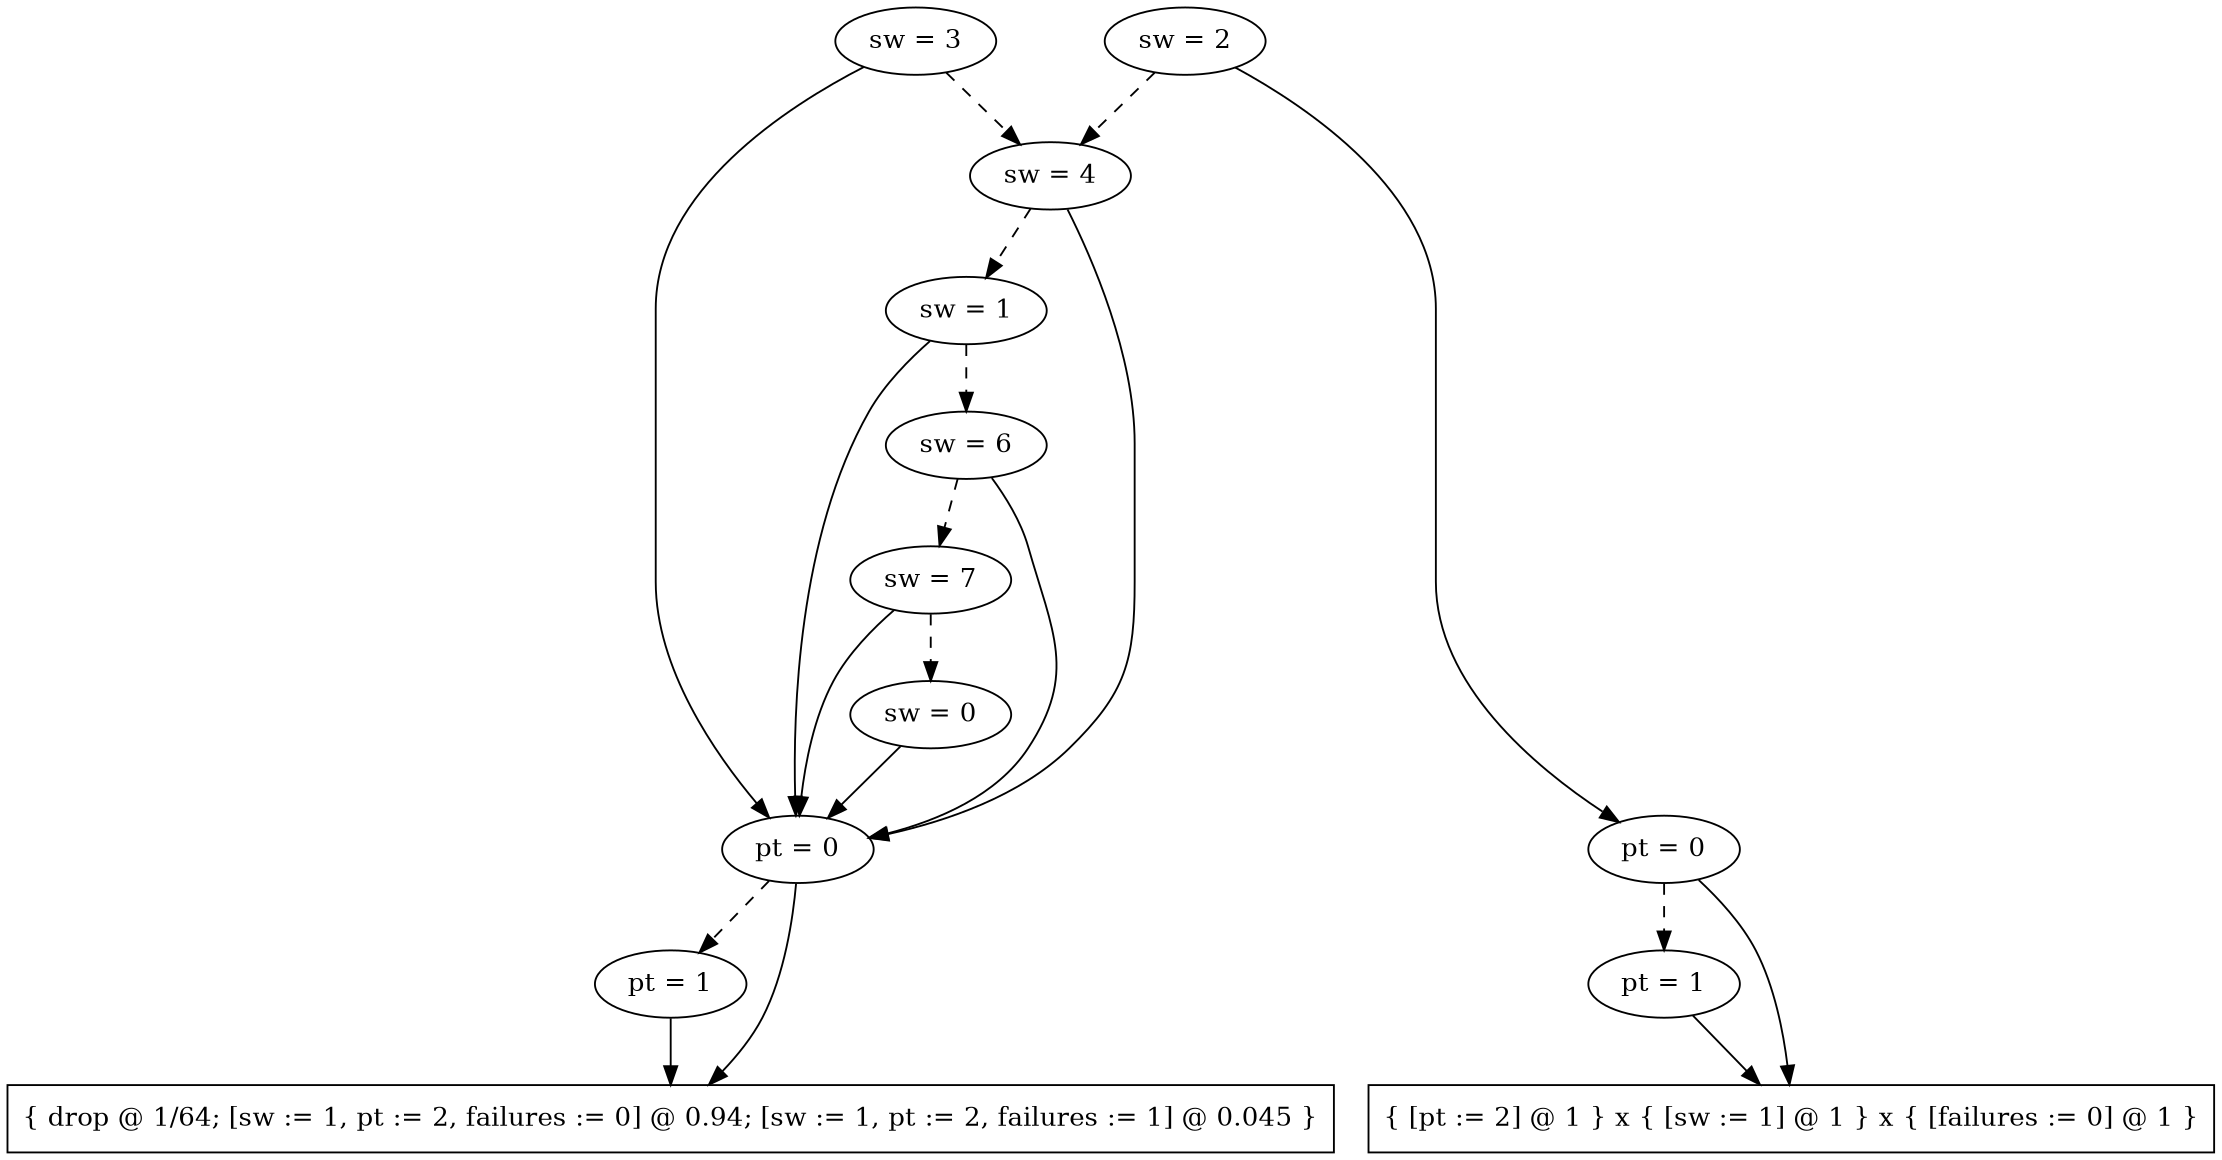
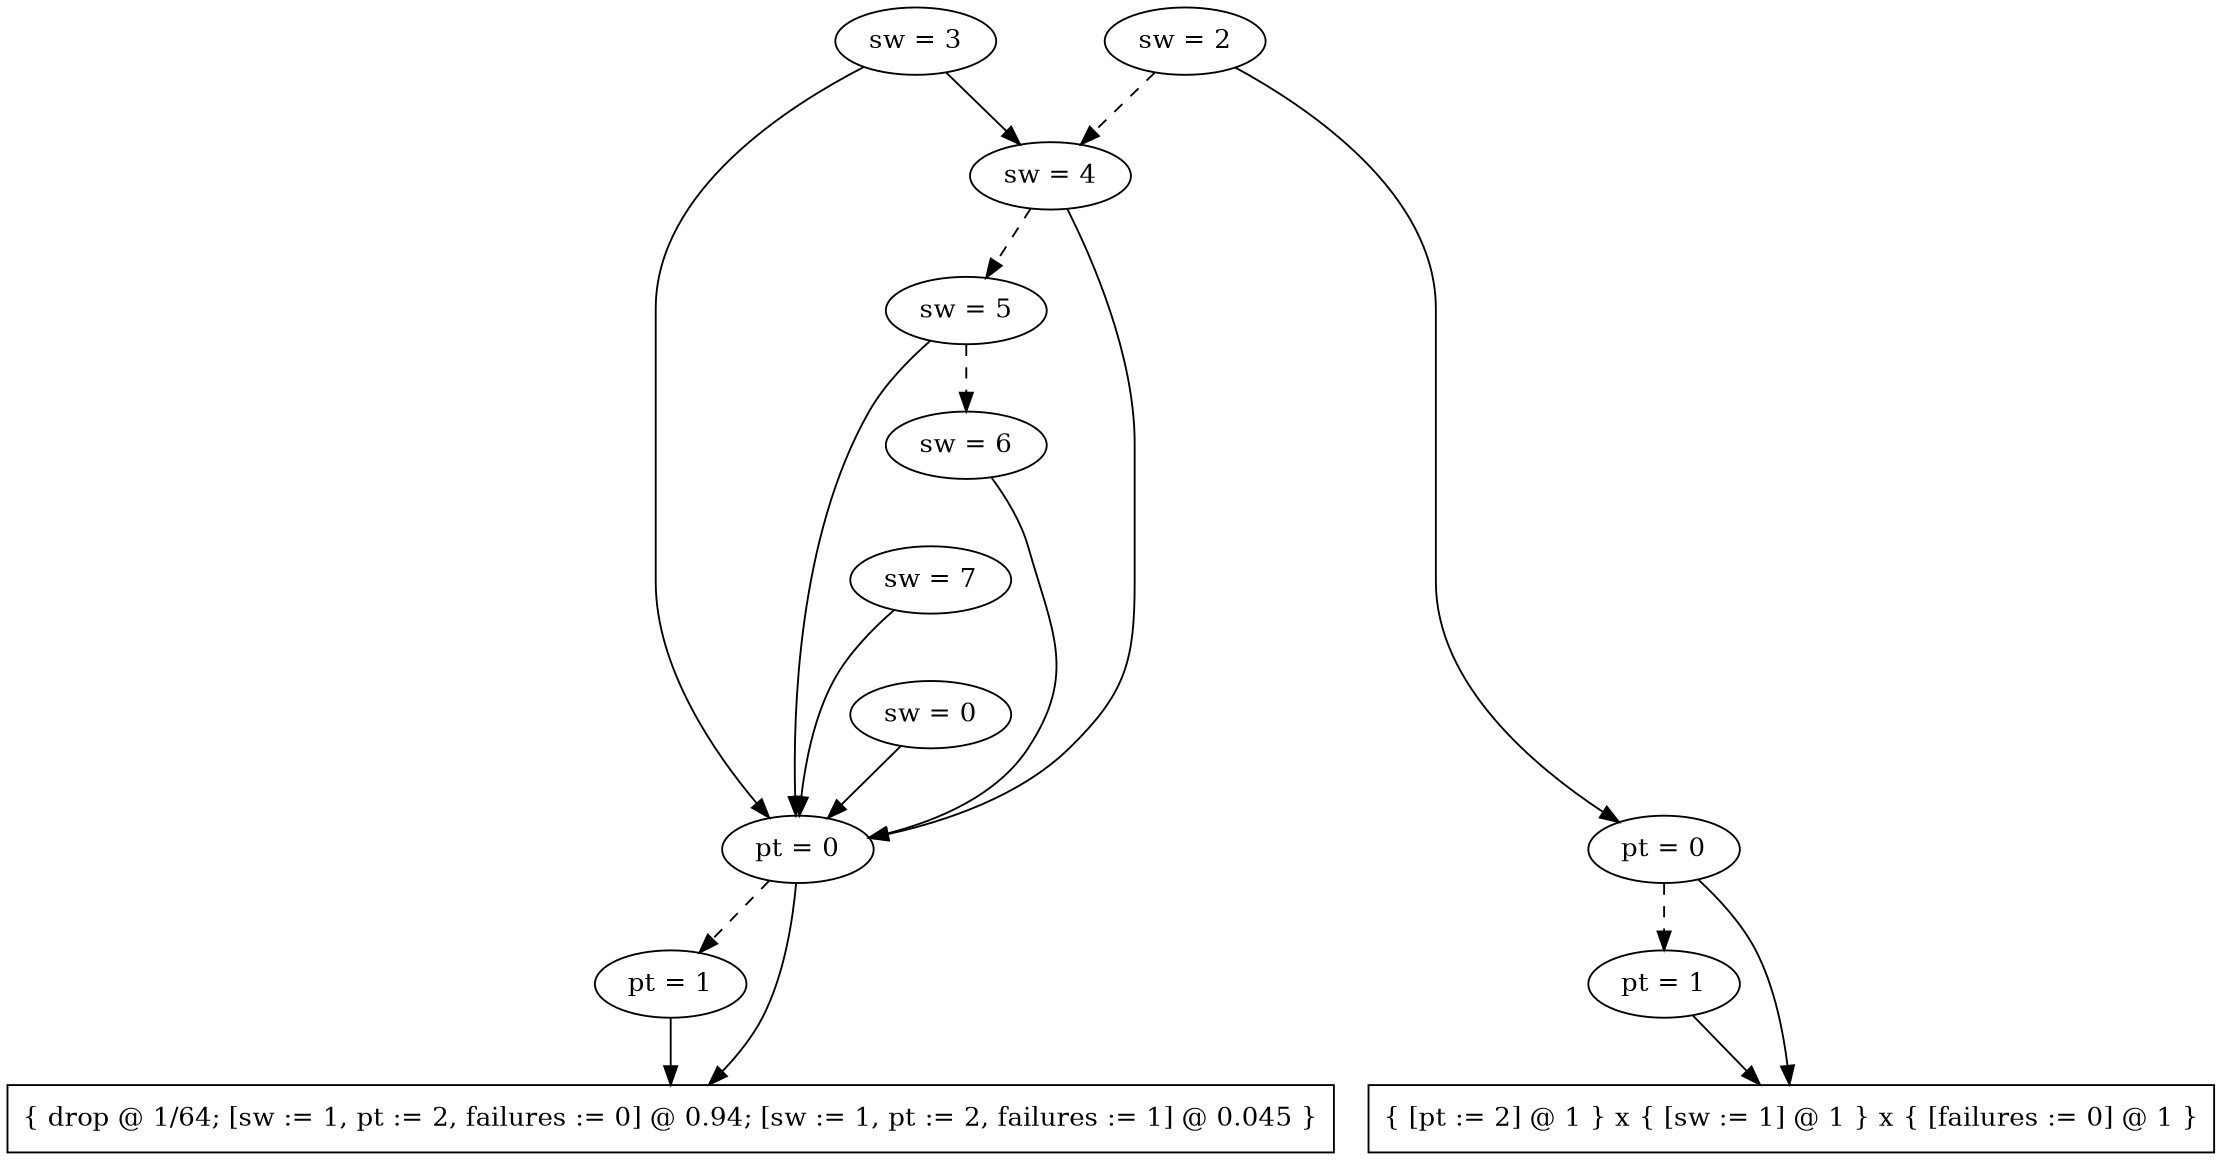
(976, 102) -> (976, 102)
(966, 311) -> (966, 311)
(951, 503) -> none
(931, 638) -> none
